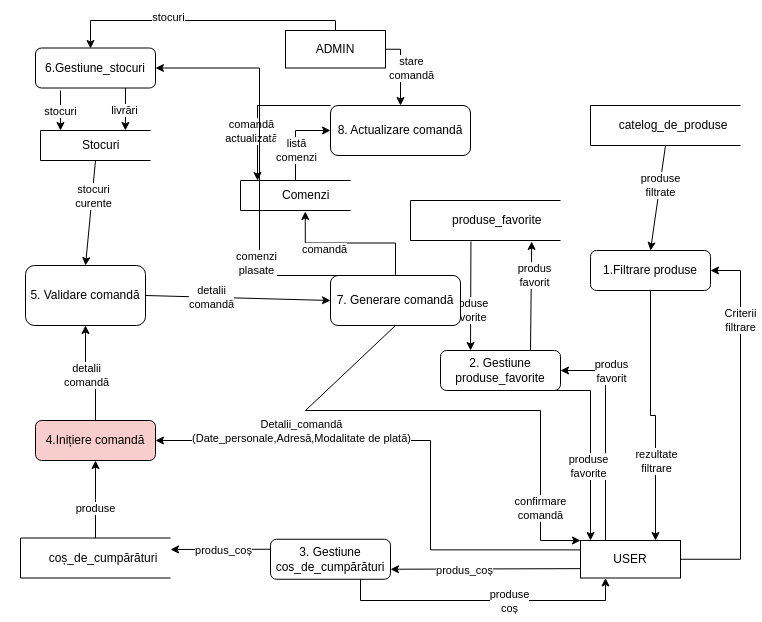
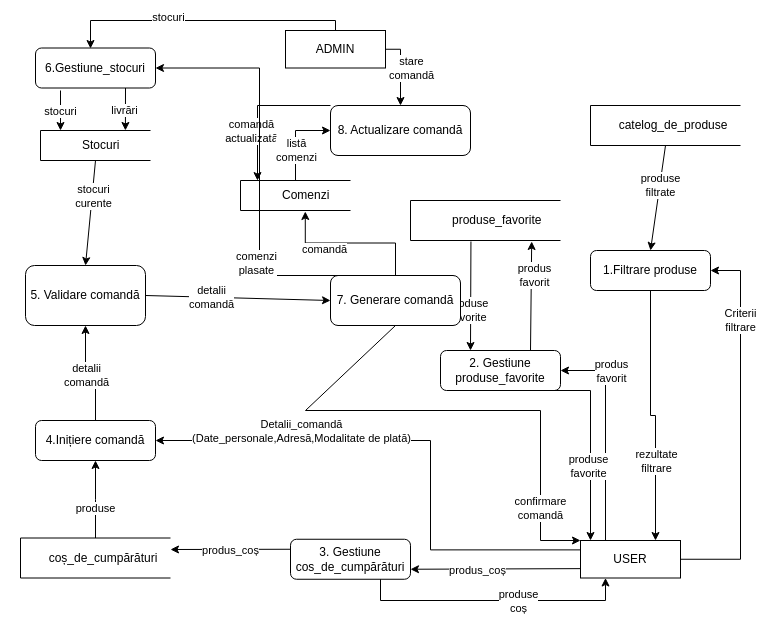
(96, 441) -> (96, 441)
(331, 559) -> (351, 559)
